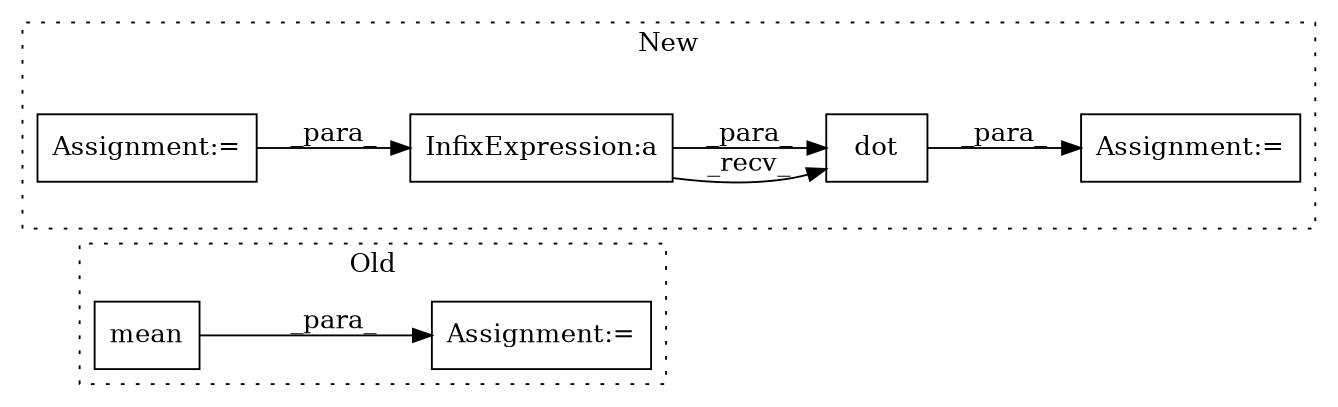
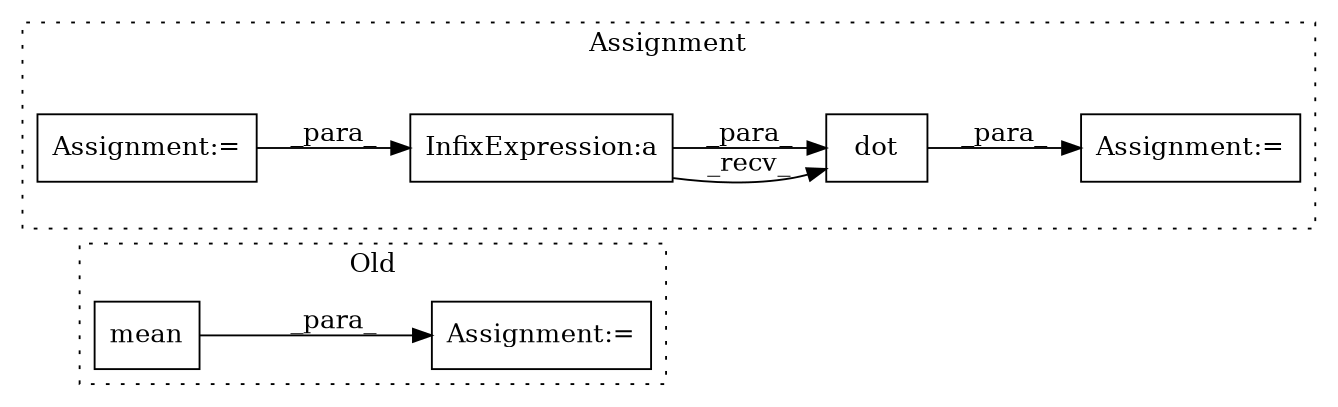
(669, 44) -> (669, 44)
